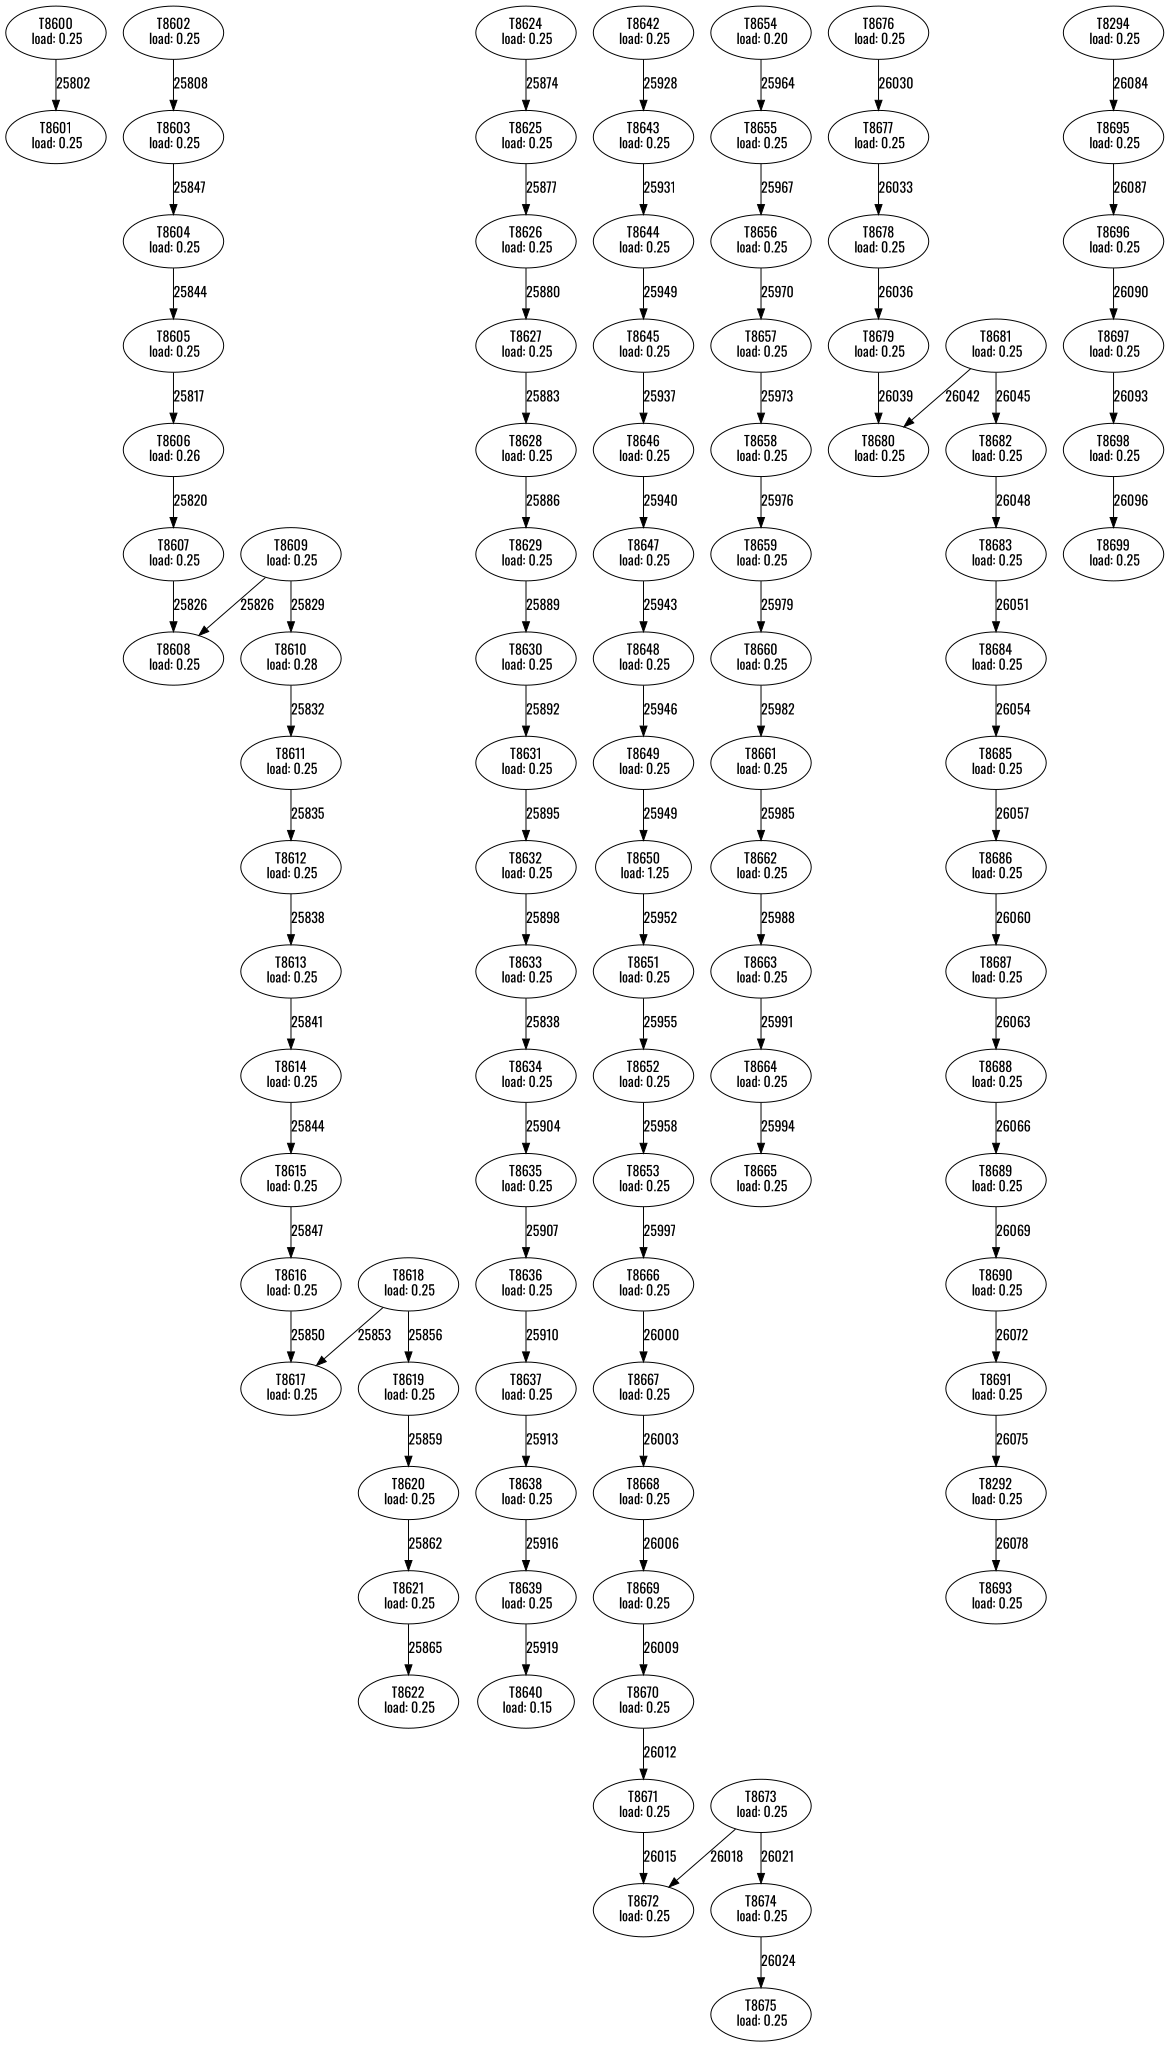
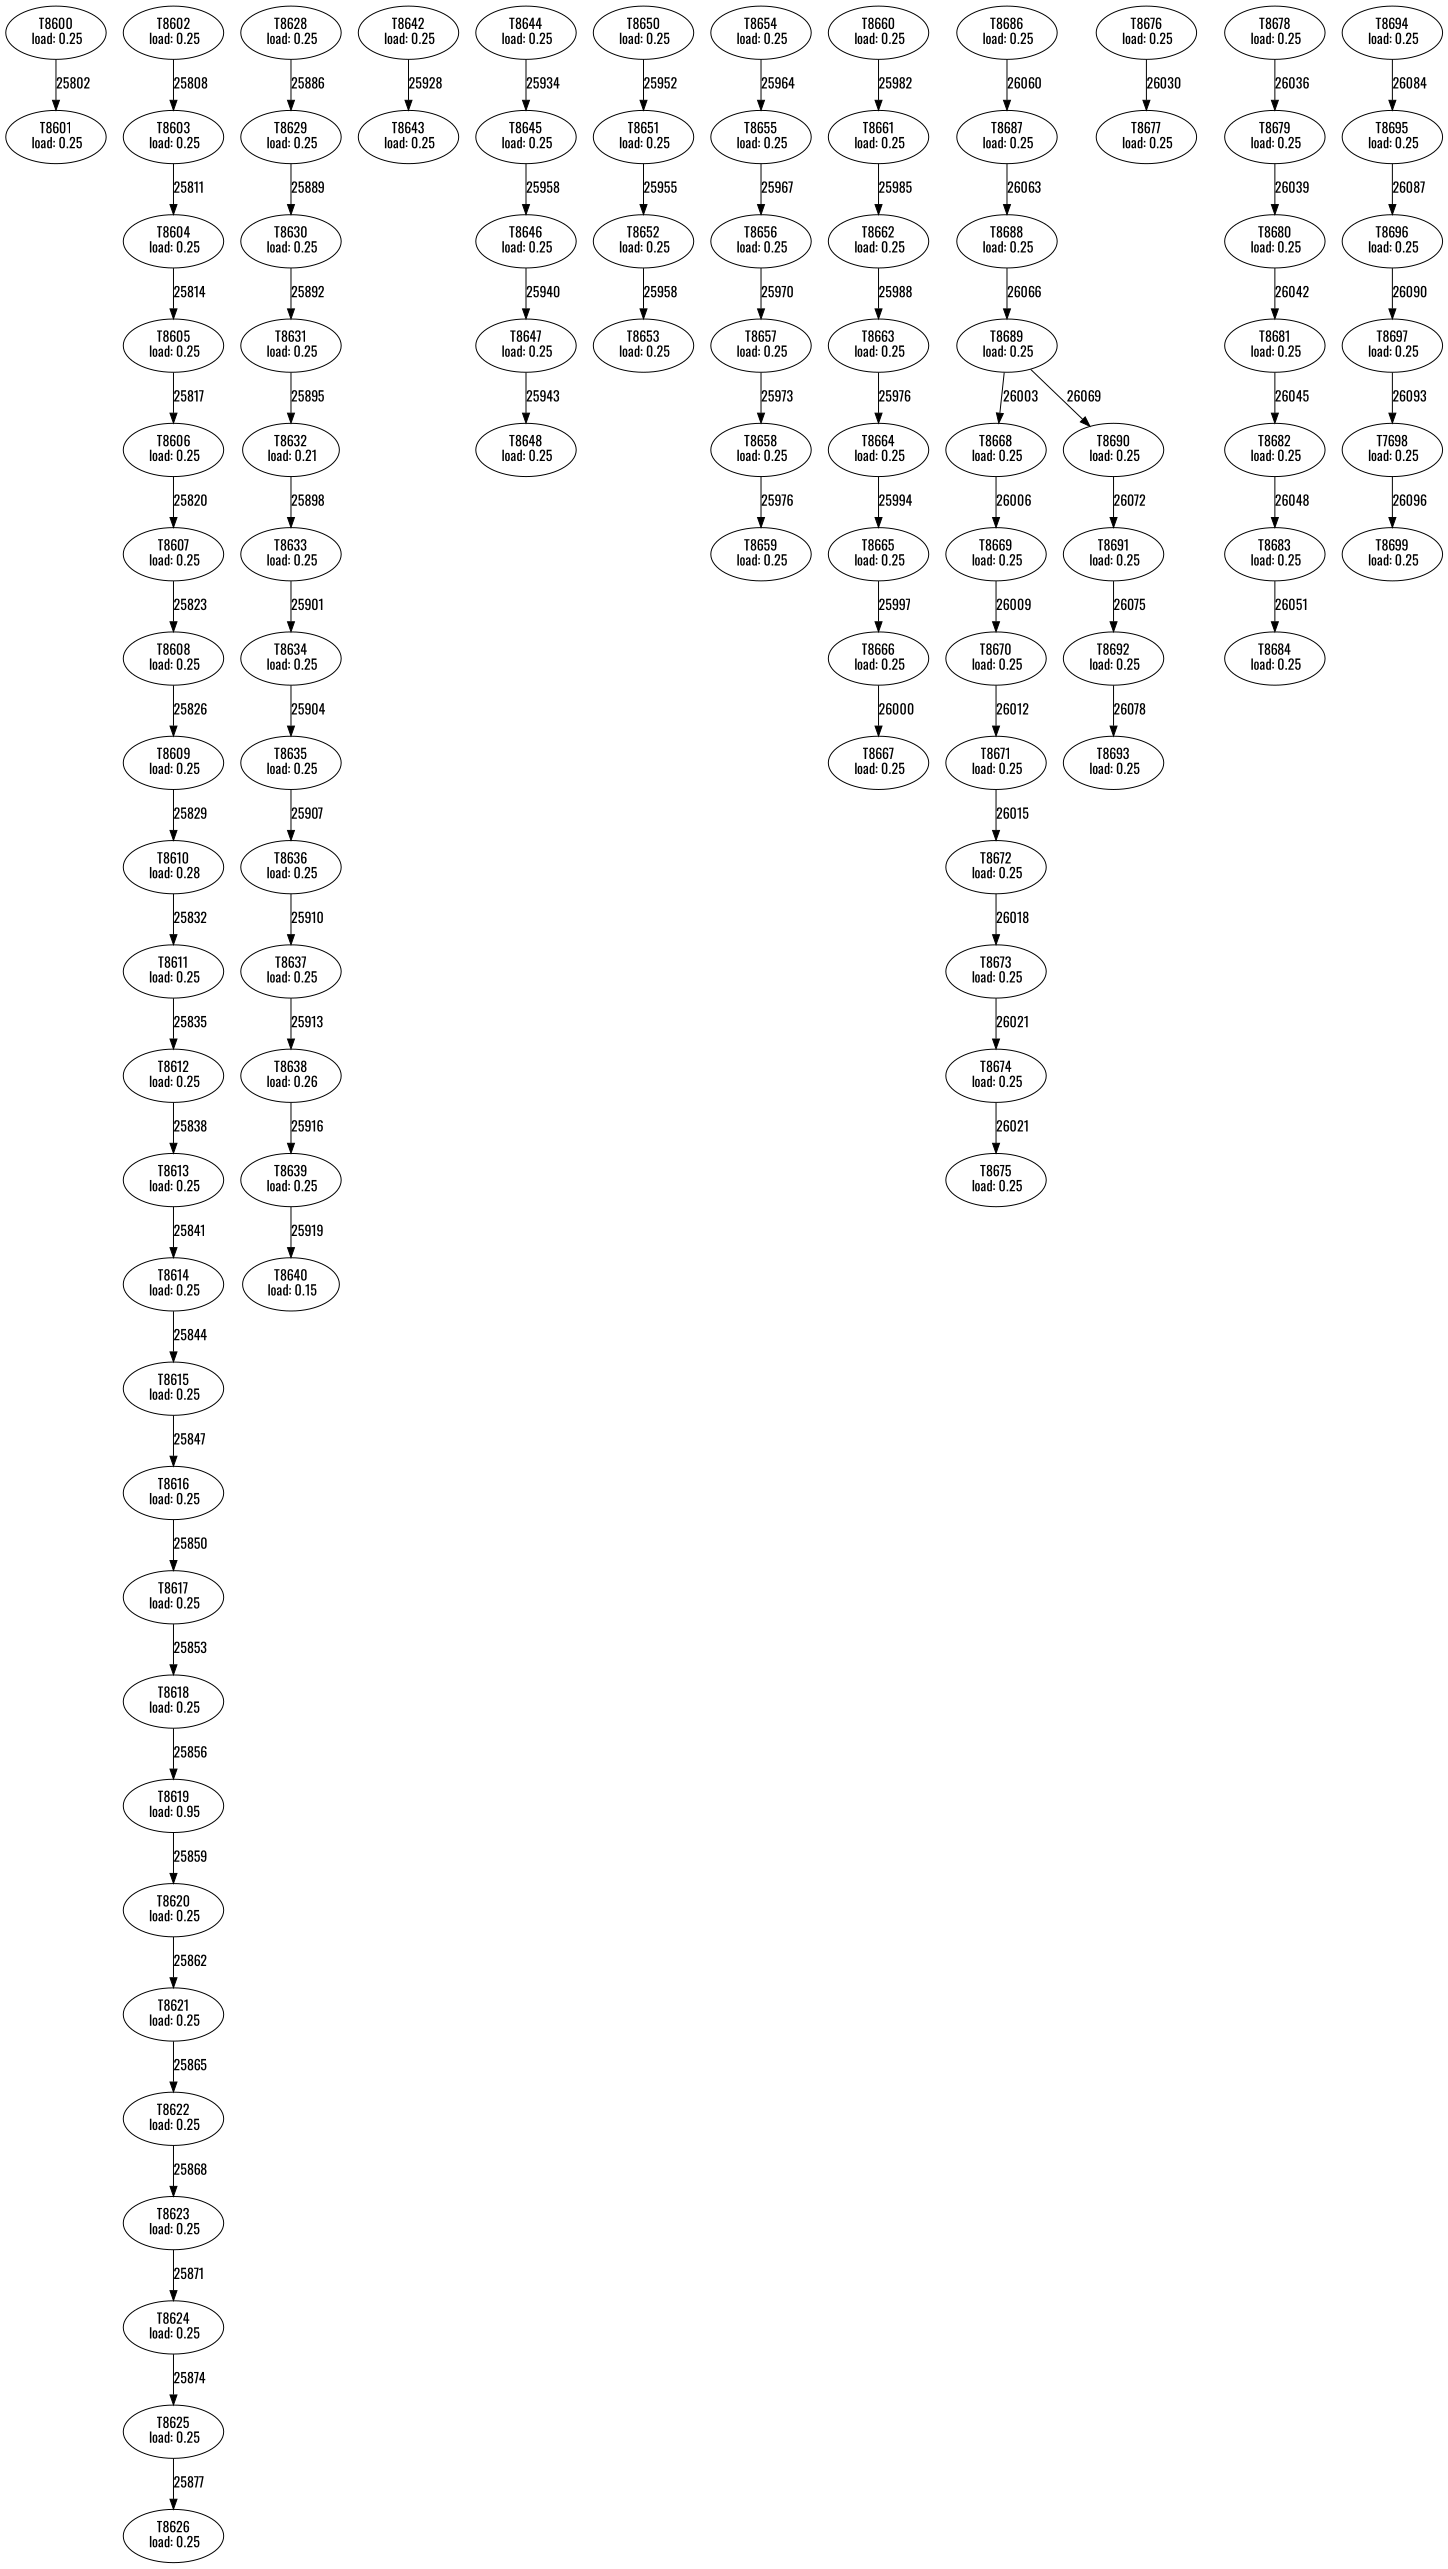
(761, 33) -> (761, 33)
(1114, 33) -> (1392, 33)
(644, 184) -> none
(879, 184) -> none
(190, 189) -> (189, 189)
(190, 293) -> (190, 293)
(660, 293) -> (543, 85)
(526, 346) -> none
(941, 394) -> (1275, 288)
(660, 398) -> (543, 189)
(173, 450) -> (173, 450)
(1114, 450) -> (1392, 450)
(761, 601) -> none
(236, 603) -> (173, 706)
(190, 606) -> (190, 606)
(644, 763) -> none
(996, 763) -> none
(526, 867) -> (291, 450)
(644, 867) -> (644, 33)
(543, 1024) -> (308, 606)
(777, 1024) -> (895, 398)
(644, 1227) -> (879, 601)
(354, 1333) -> (173, 1644)
(408, 1389) -> (173, 1806)
(644, 1436) -> (1002, 393)
(526, 1493) -> (291, 1076)
(996, 1493) -> (1114, 659)
(706, 1855) -> (996, 914)
(778, 1962) -> (1013, 1128)
none -> (173, 2223)
